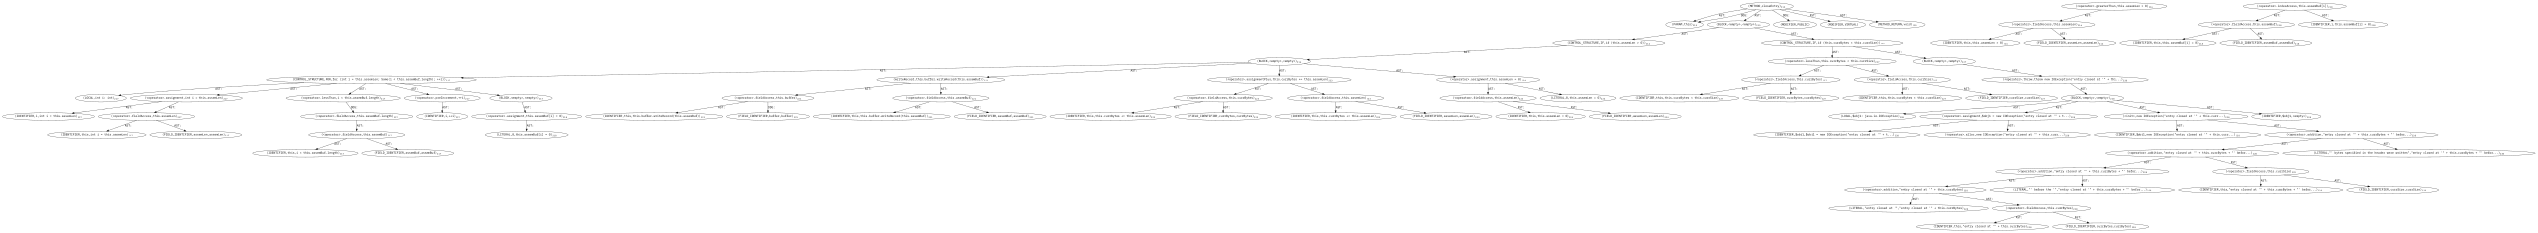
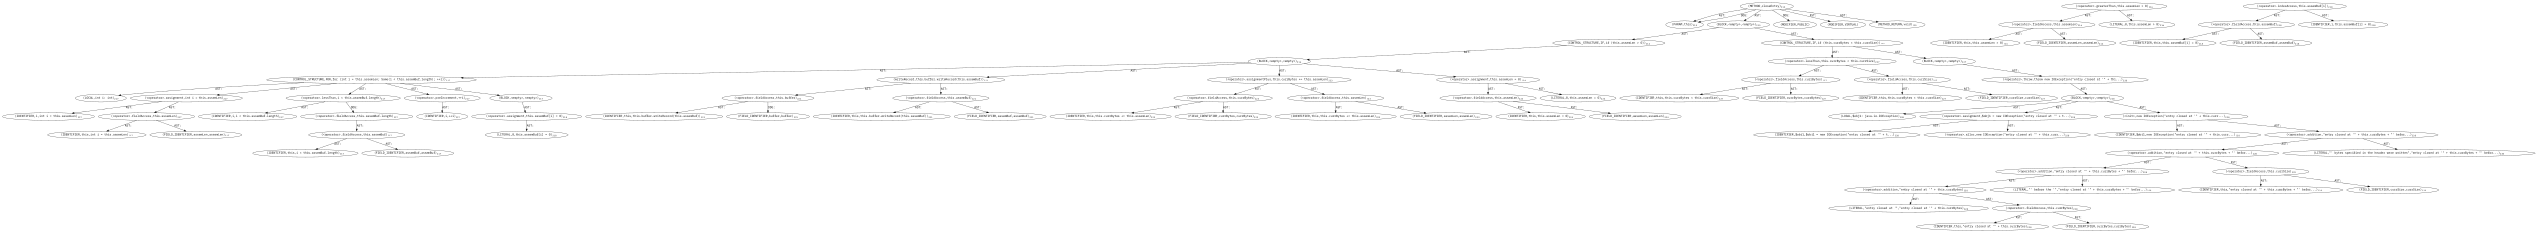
none -> (2137, 25)
none -> (248, 117)
(2286, 117) -> none
